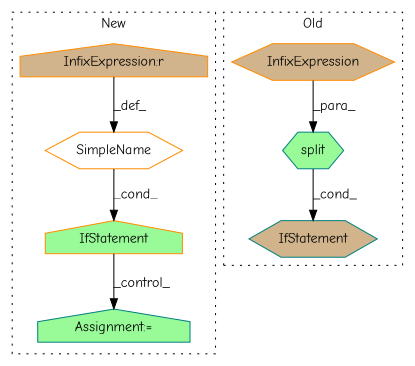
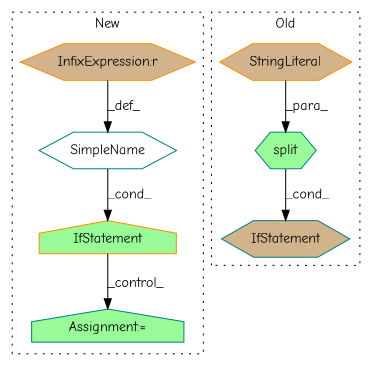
(114, 62) -> (108, 62)
(313, 62) -> (286, 62)
(114, 150) -> (108, 150)
